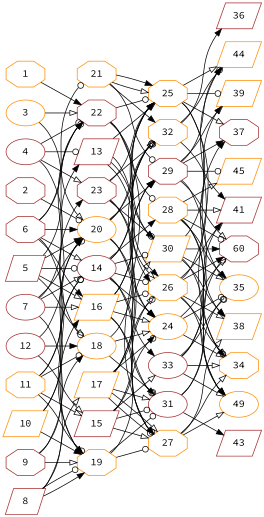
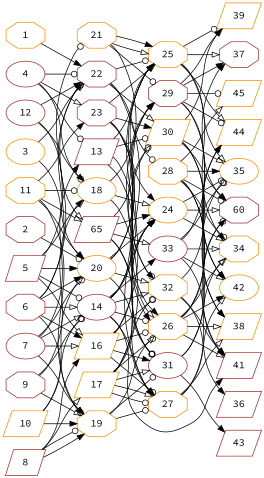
(129, 242) -> (142, 420)
(239, 404) -> (239, 288)
(97, 424) -> (97, 230)
